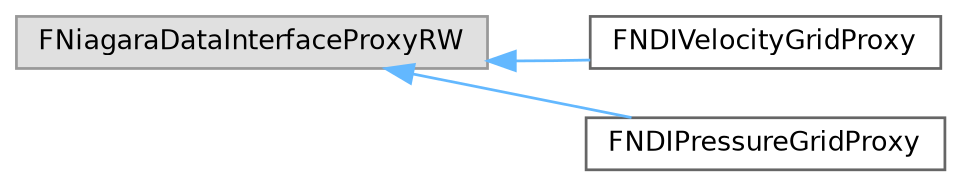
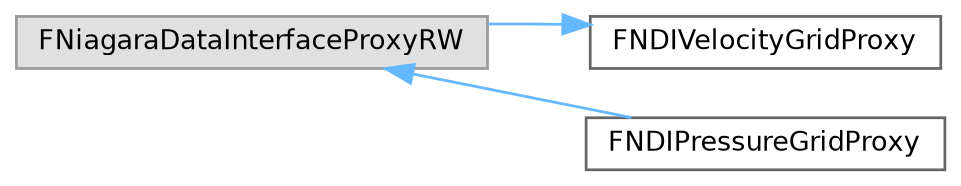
(553, 61) -> (525, 24)
